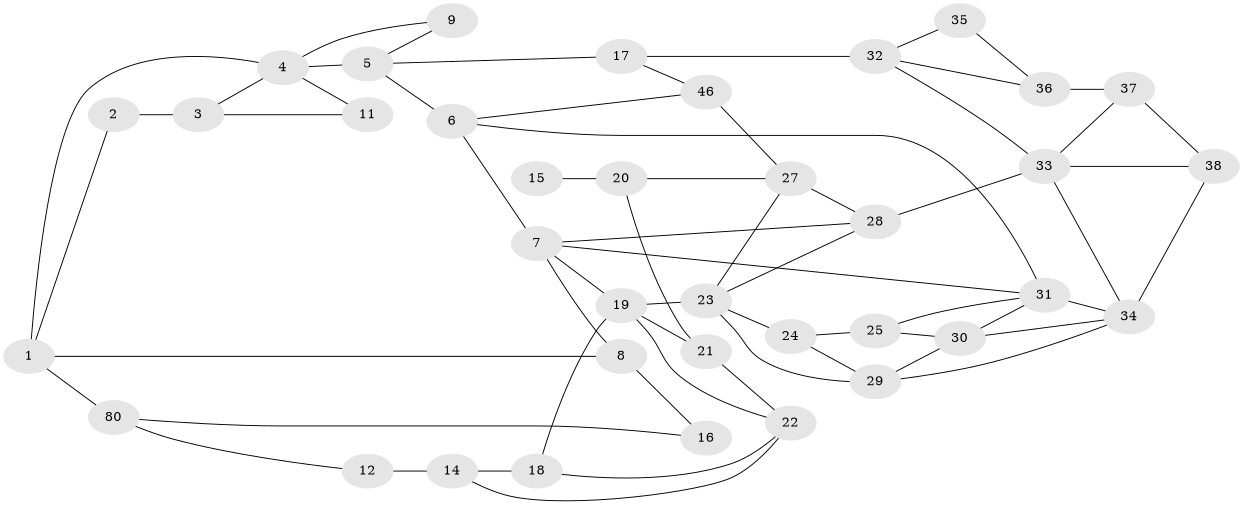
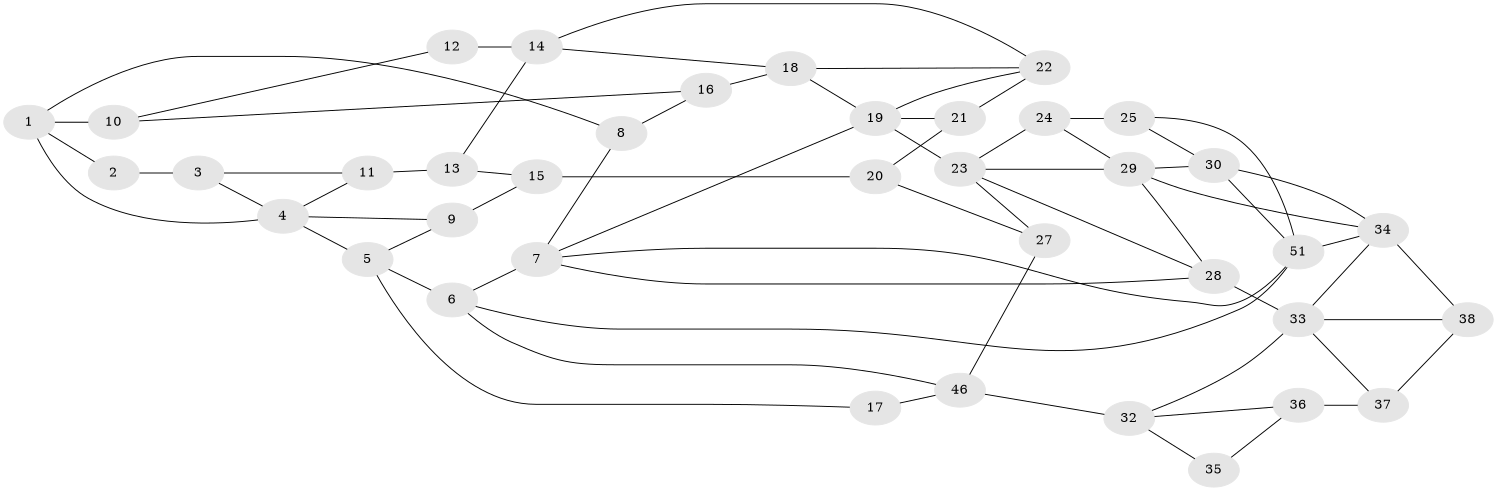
(748, 56) -> (1045, 404)
none -> (749, 79)
none -> (452, 169)
none -> (495, 198)
(833, 200) -> (1172, 222)
(1045, 295) -> (1299, 252)
(114, 417) -> (114, 122)
